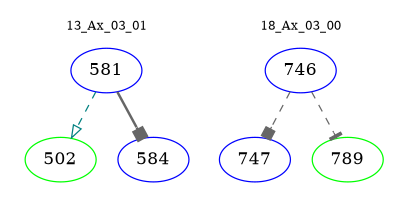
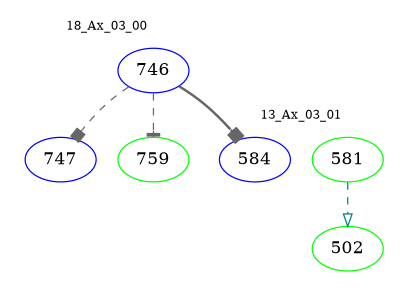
(106, 71) -> (348, 160)
(127, 110) -> (218, 116)
(348, 160) -> (153, 160)
